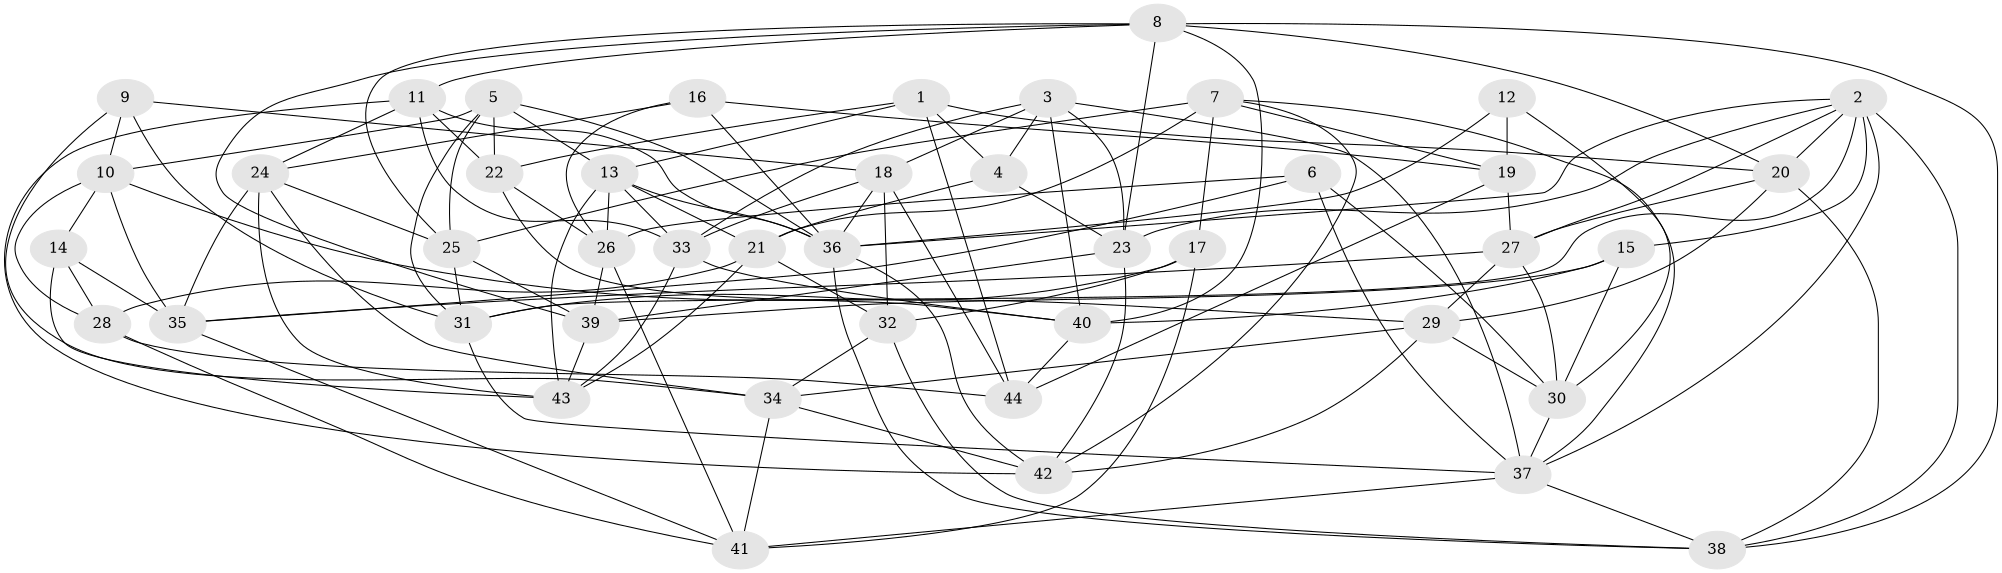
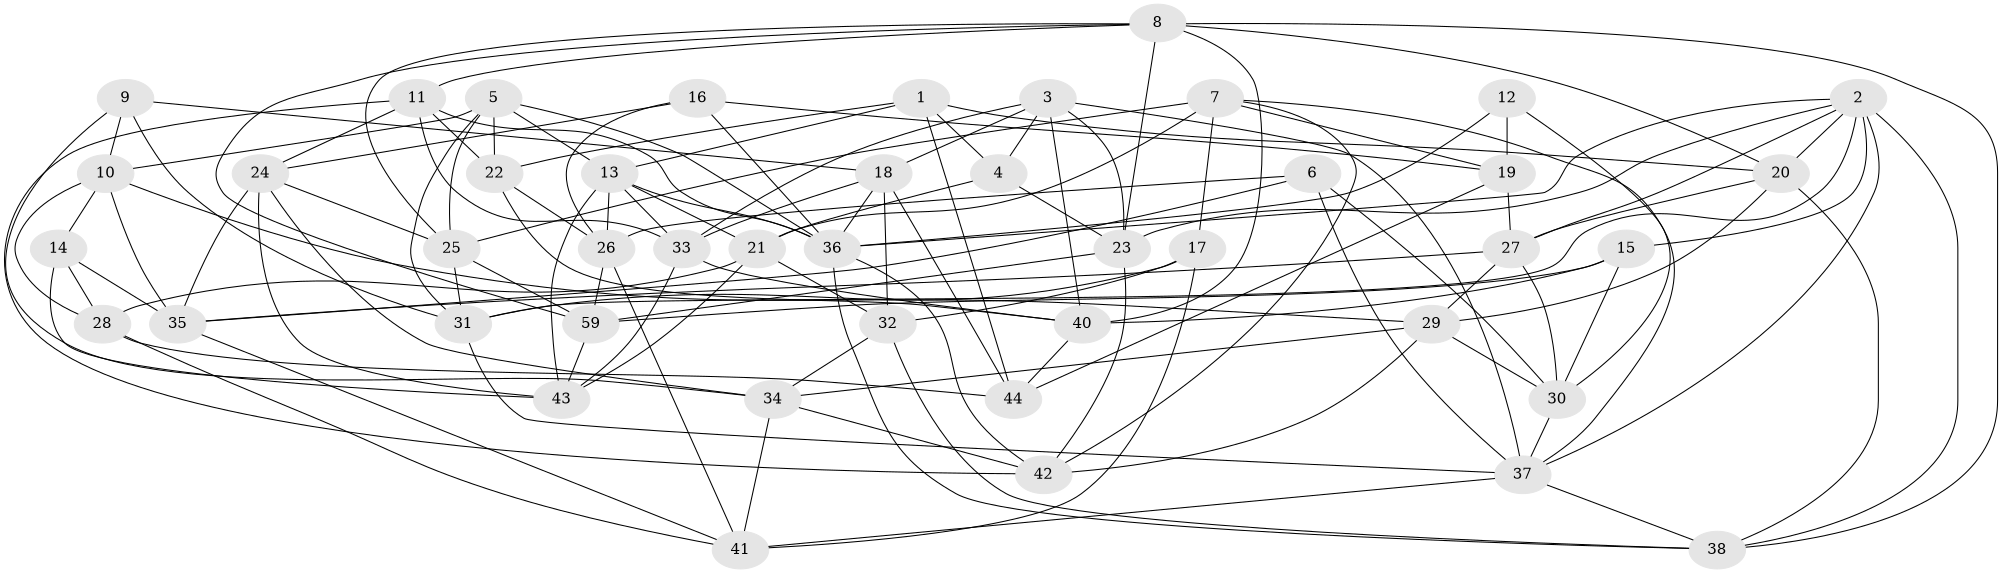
(591, 324) -> (591, 324)
